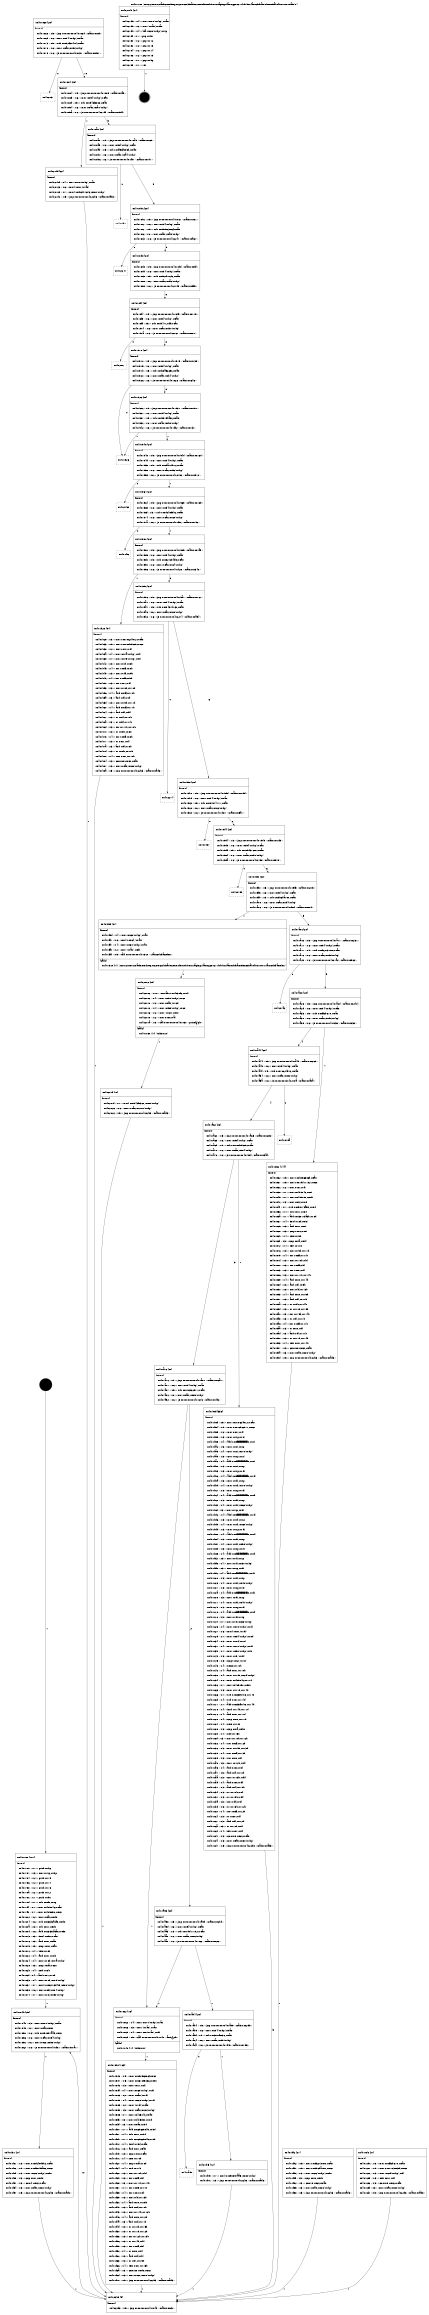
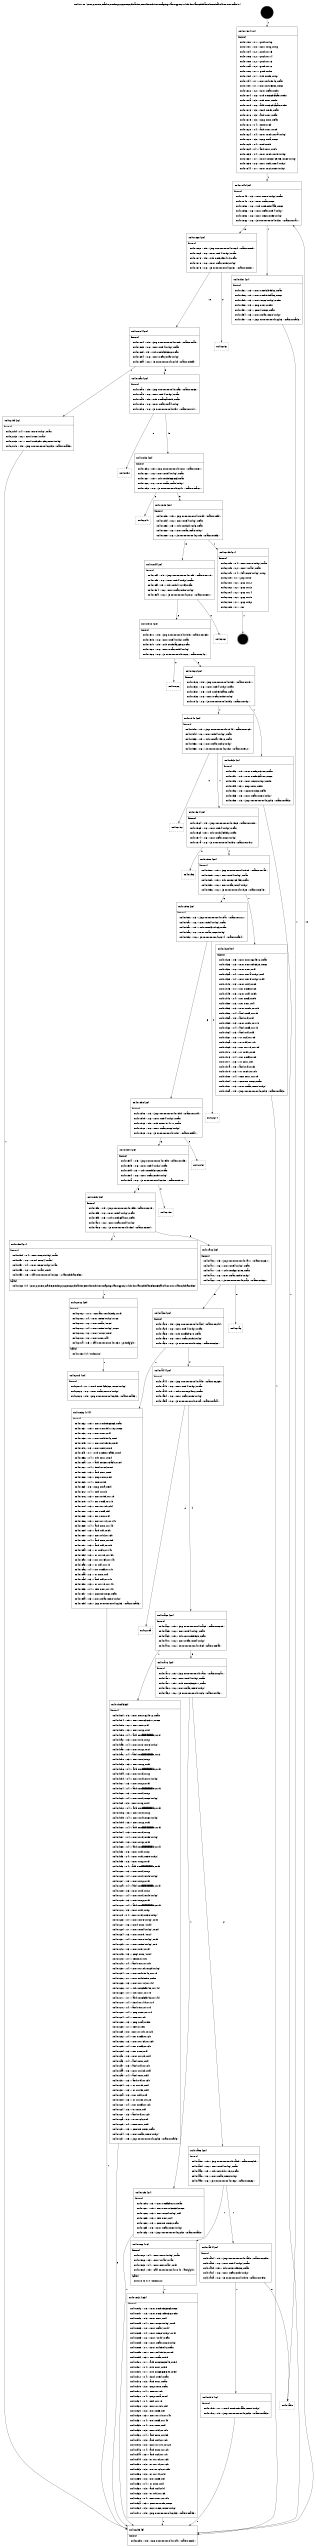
none -> (244, 229)
(131, 442) -> (260, 729)
none -> (212, 544)
(101, 1705) -> none
(160, 1705) -> (189, 1942)
(54, 2262) -> (295, 1361)
